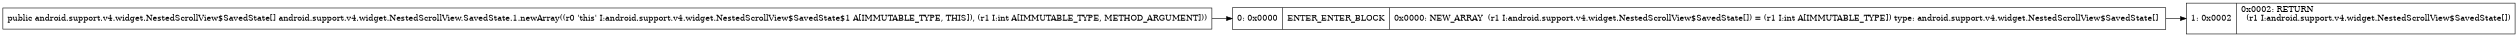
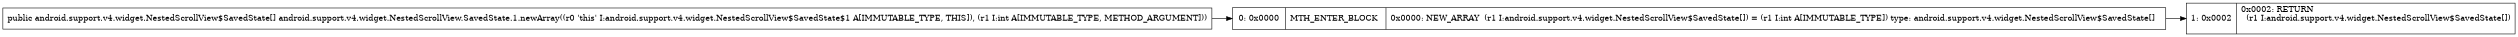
(1336, 18) -> (1334, 18)
